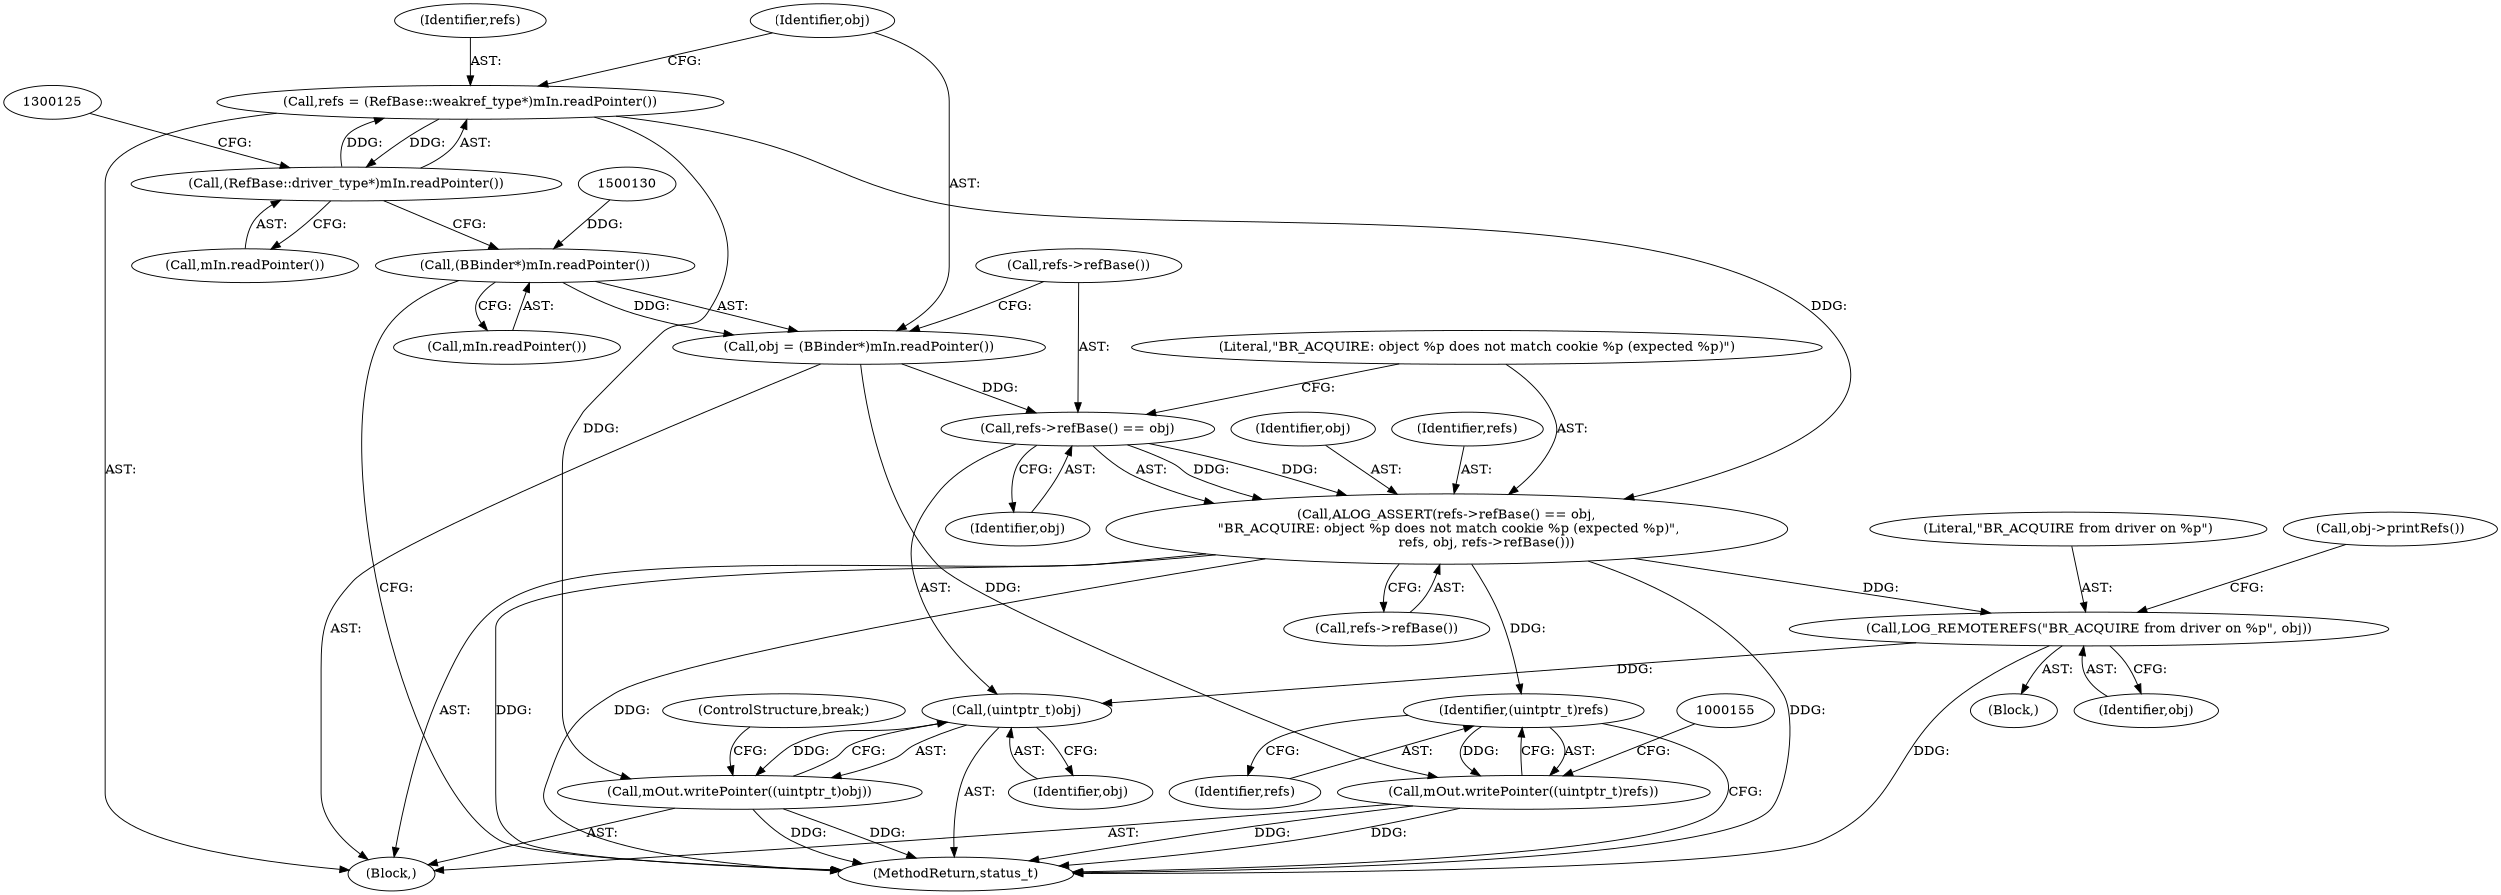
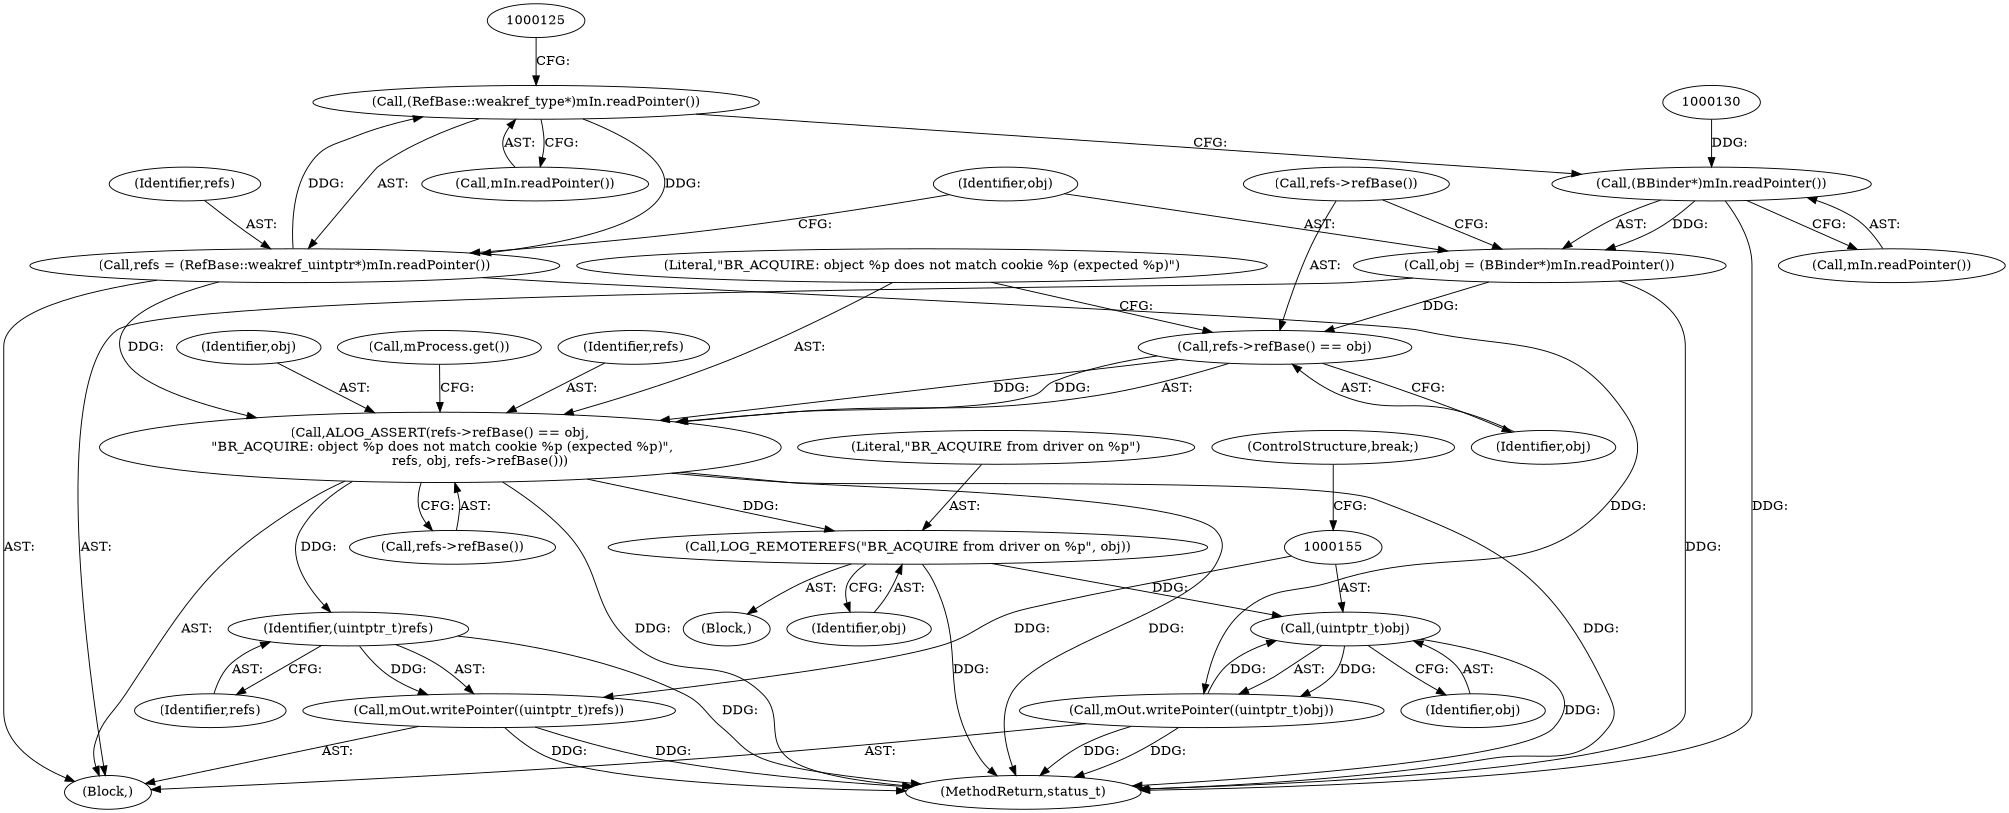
(53, 102) -> (536, 21)
(470, 102) -> (295, 266)
(346, 184) -> (536, 102)
(627, 184) -> (1712, 102)
none -> (439, 347)
(2390, 529) -> none
(911, 553) -> (1339, 586)
(399, 588) -> (1772, 506)
(1077, 640) -> (1652, 737)
(734, 744) -> (1333, 498)
(871, 752) -> (1250, 670)
(1656, 752) -> (1034, 629)
(1521, 756) -> none
(982, 792) -> (1584, 711)
(1748, 792) -> (742, 711)
